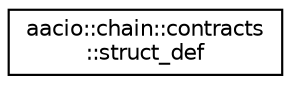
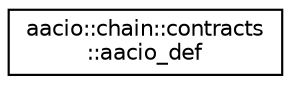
(145, 42) -> (145, 42)
